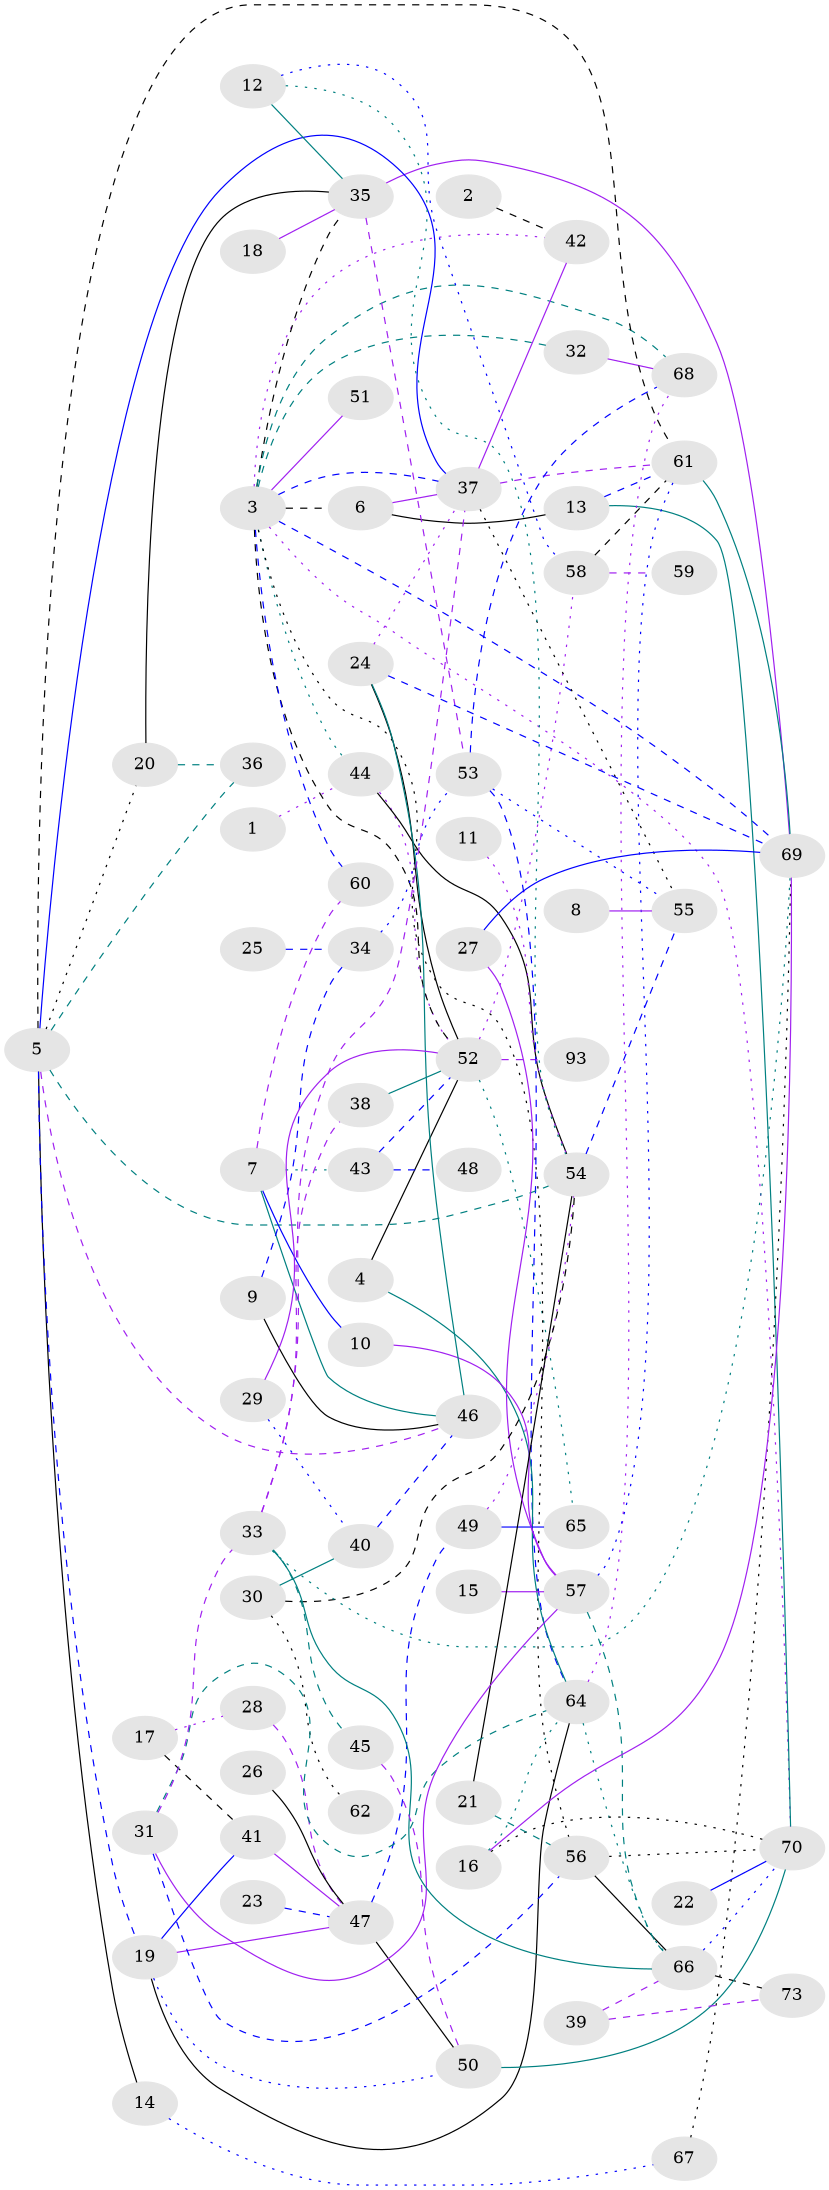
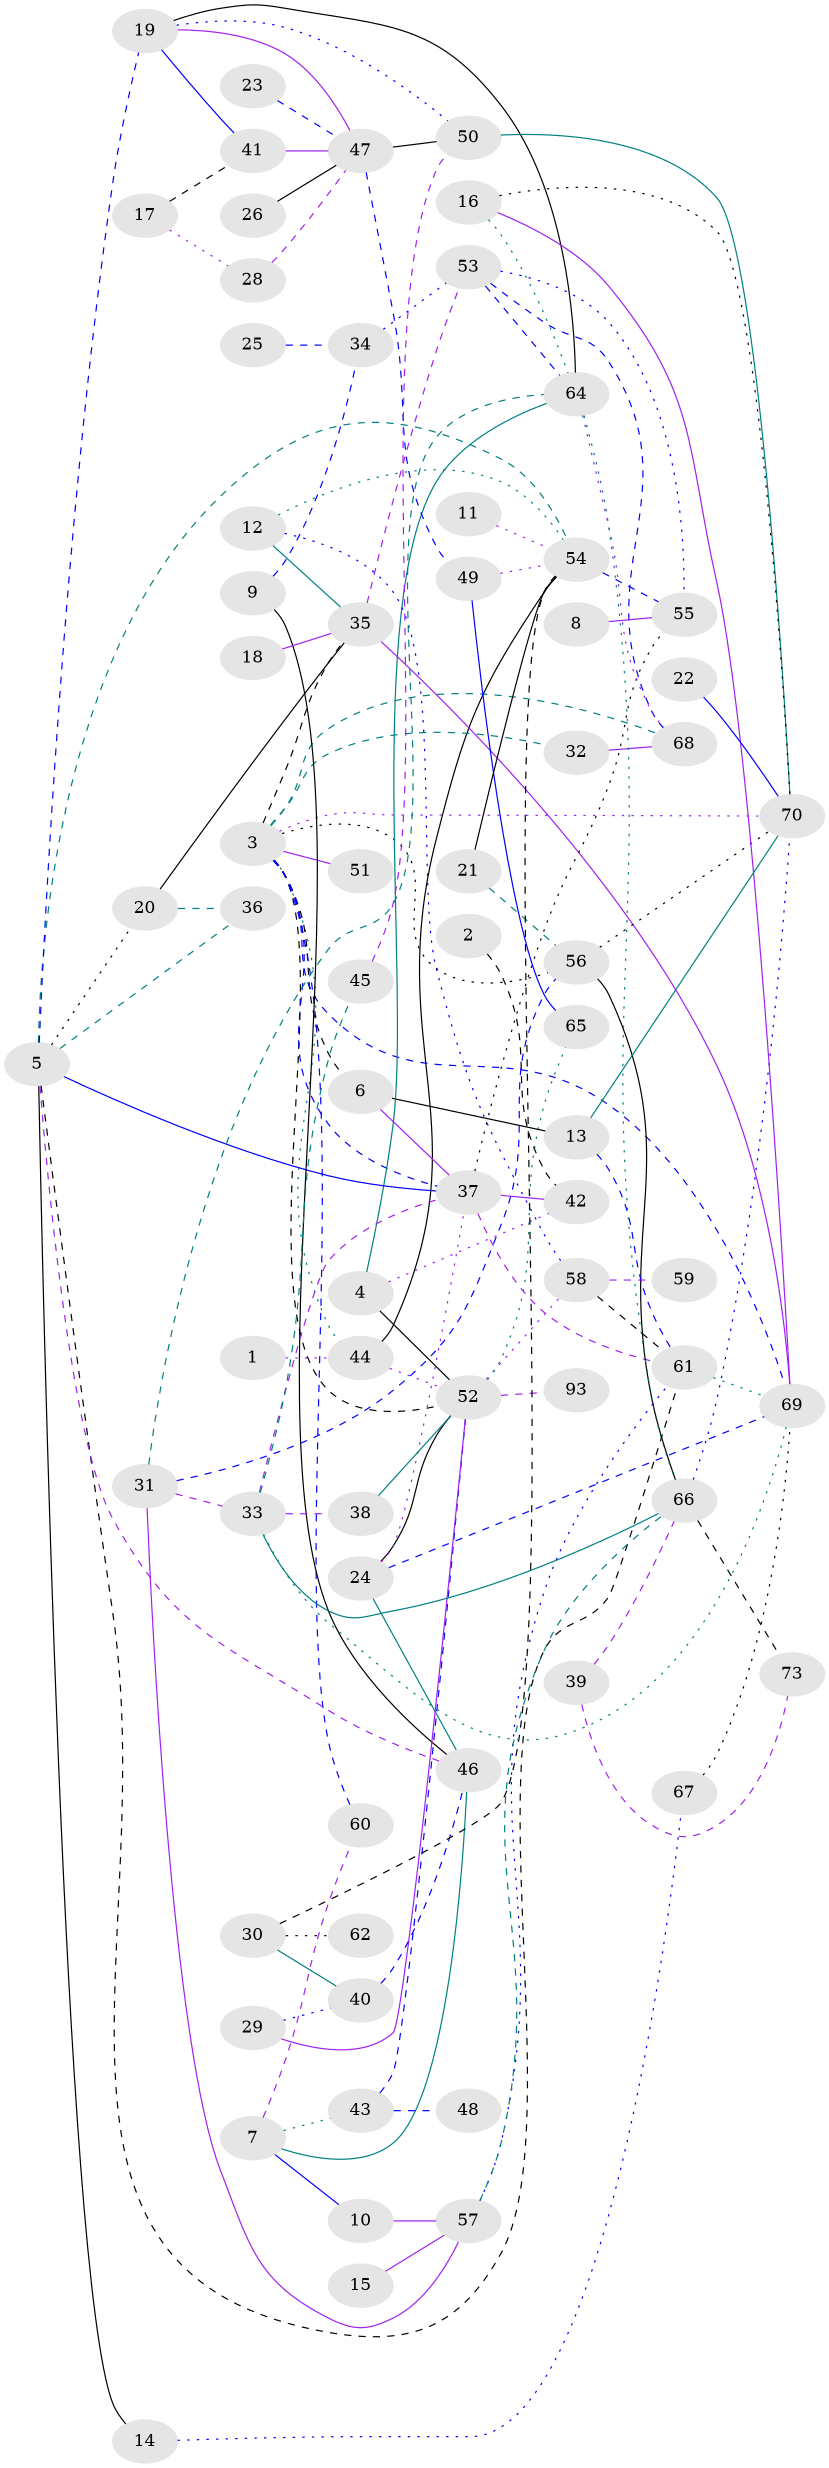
(329, 280) -> (469, 1248)
(764, 643) -> (738, 1387)
(469, 949) -> none
